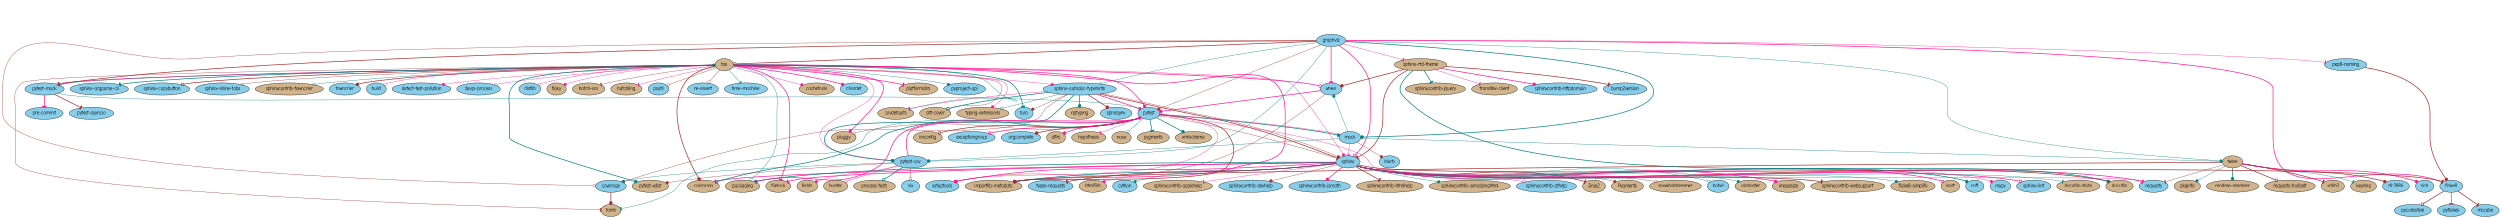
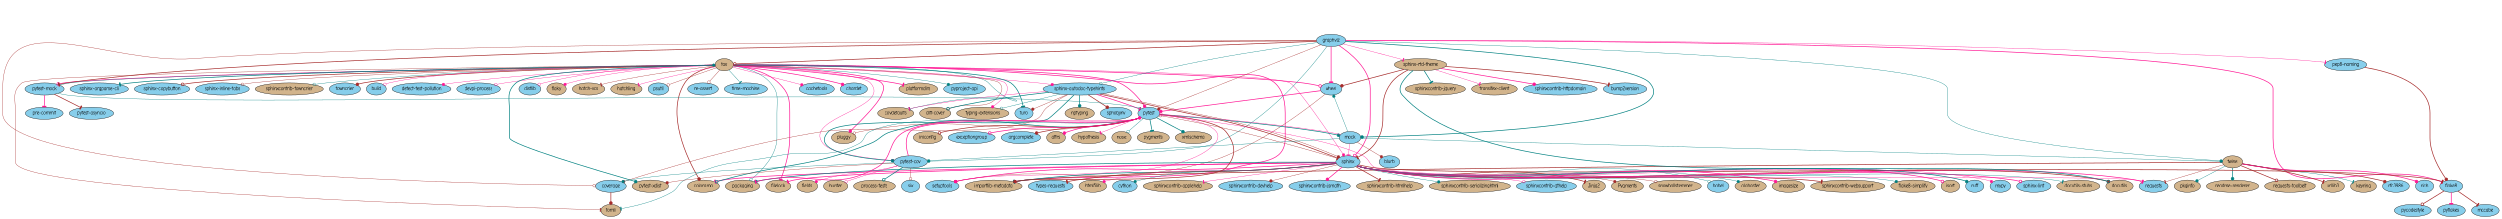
(817, 89) -> (817, 89)
